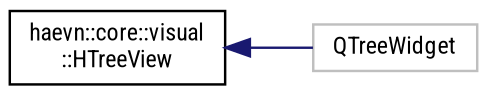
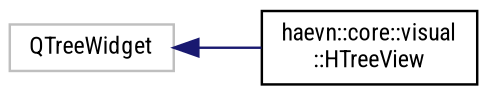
(282, 48) -> (230, 48)
